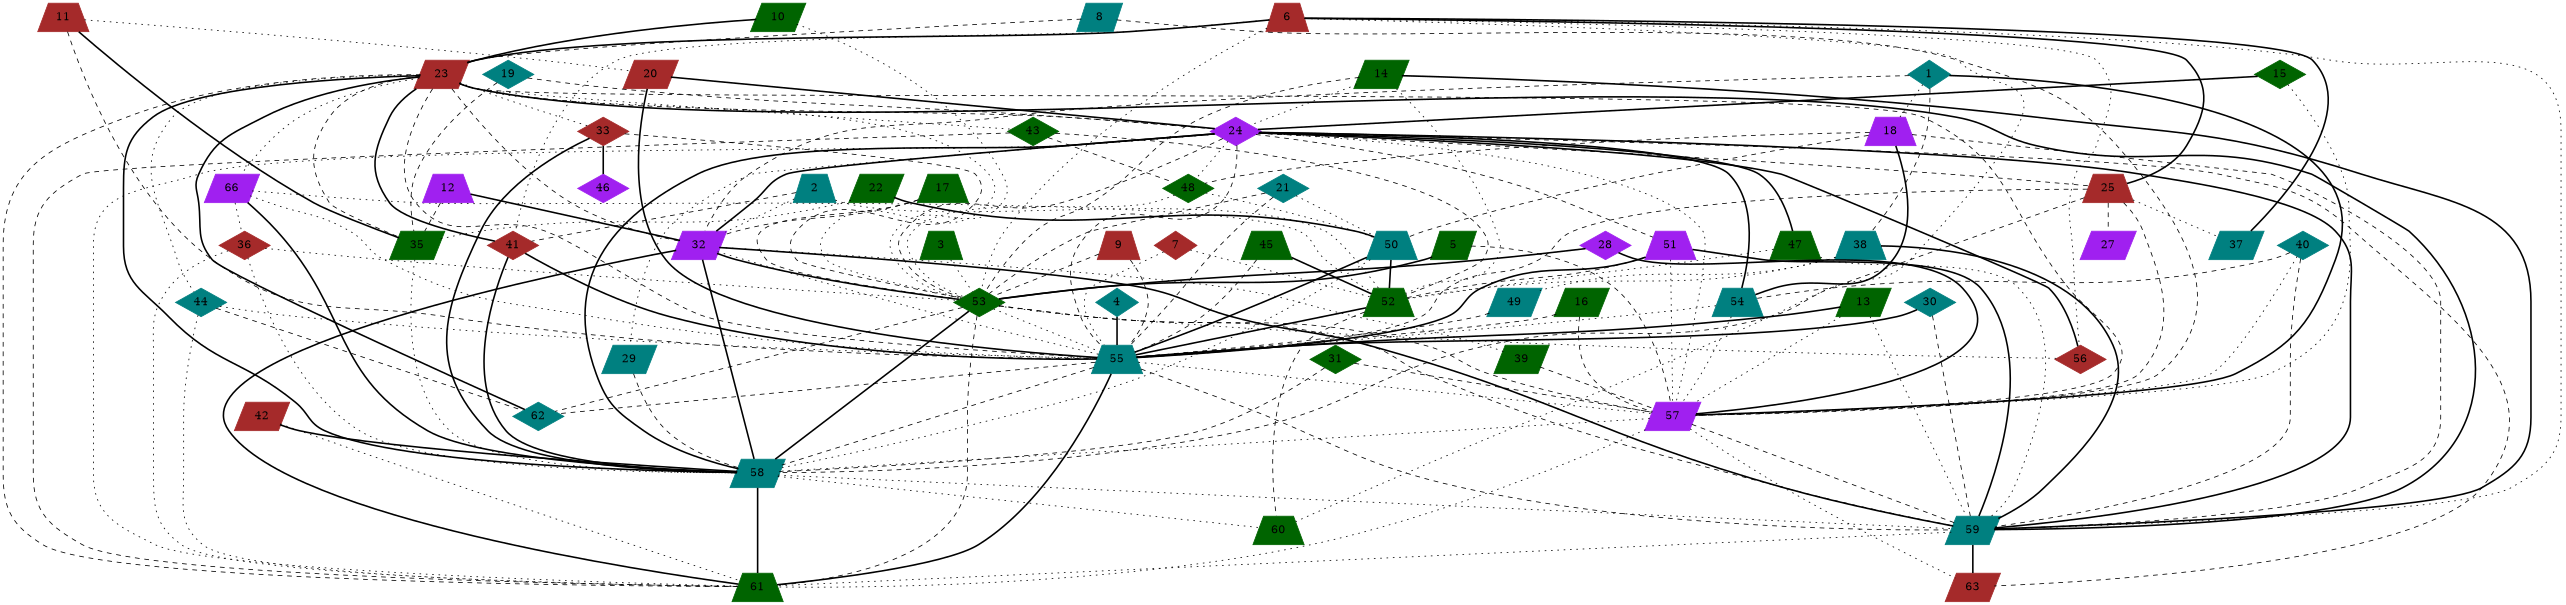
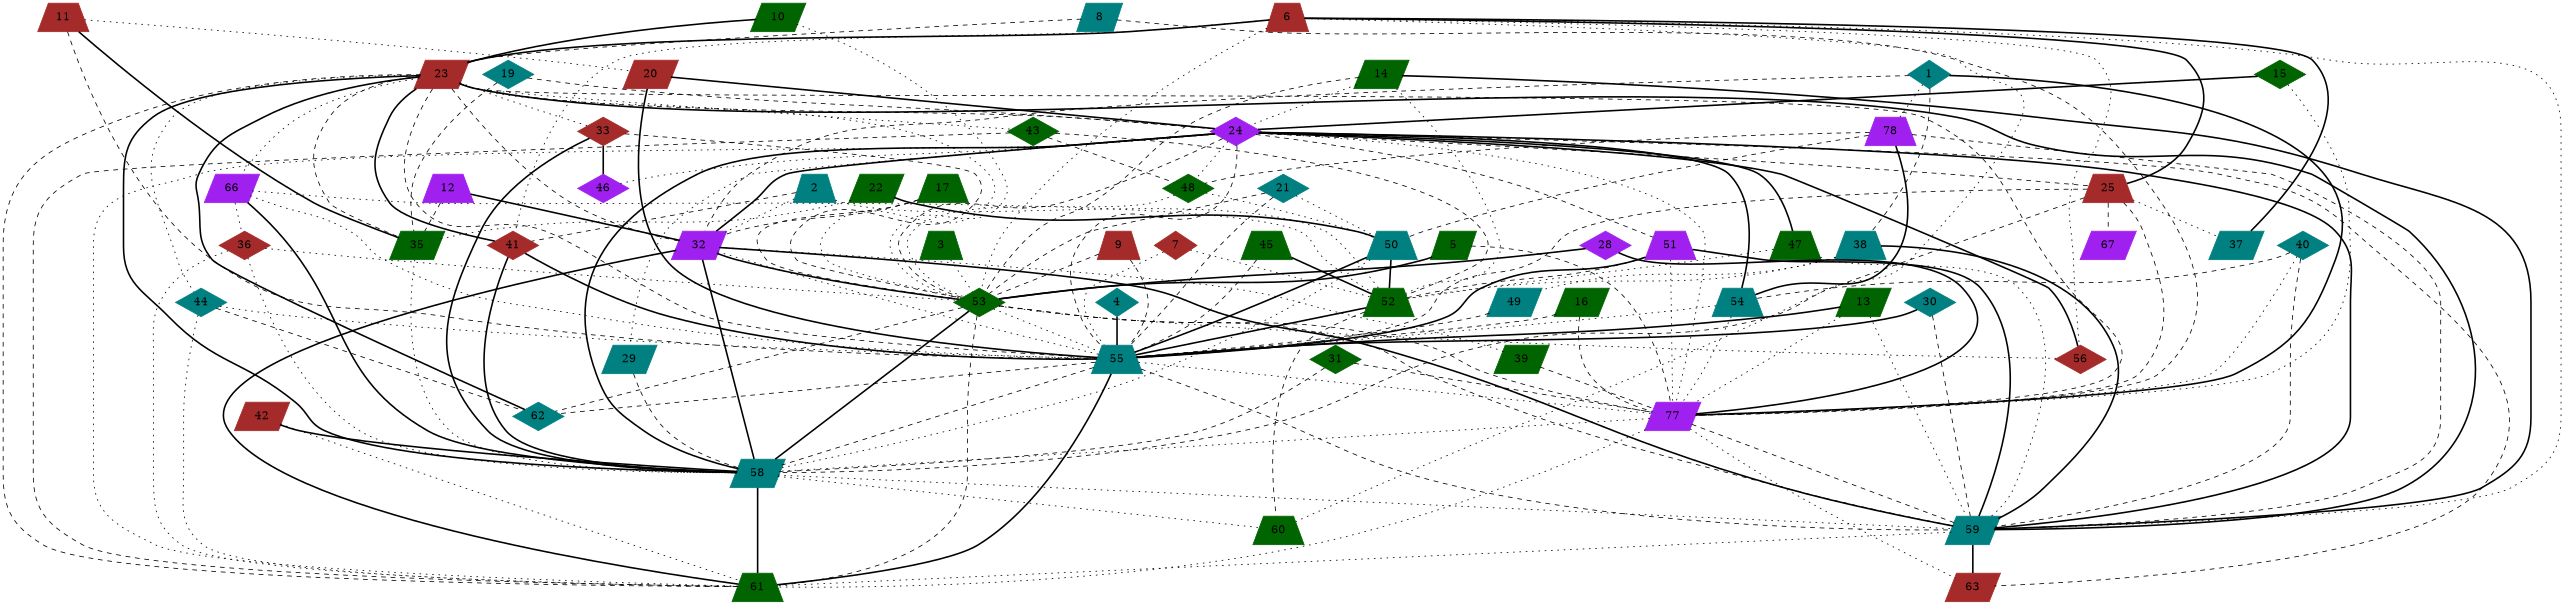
(1890, 131) -> (1890, 131)
none -> (902, 155)
(2108, 245) -> (2108, 245)
(1673, 416) -> (1673, 416)
